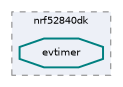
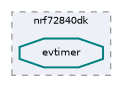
(61, 21) -> (61, 21)
